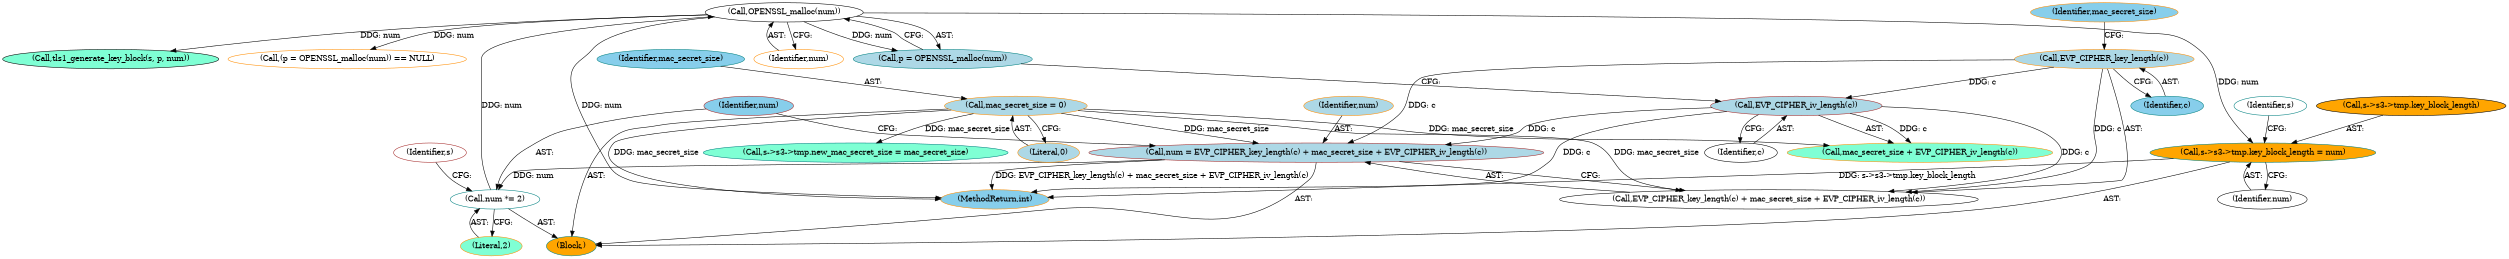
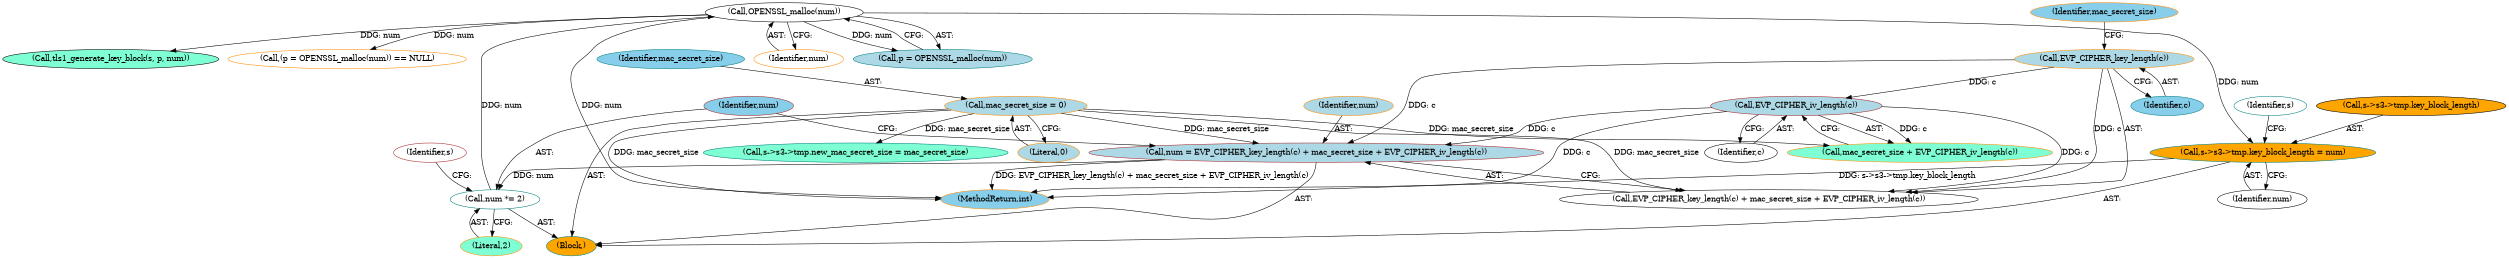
(1368, 82) -> (1825, 136)
